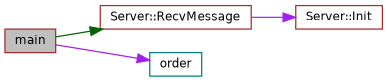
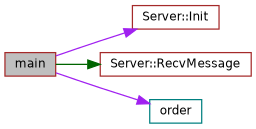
(267, 17) -> (90, 44)
